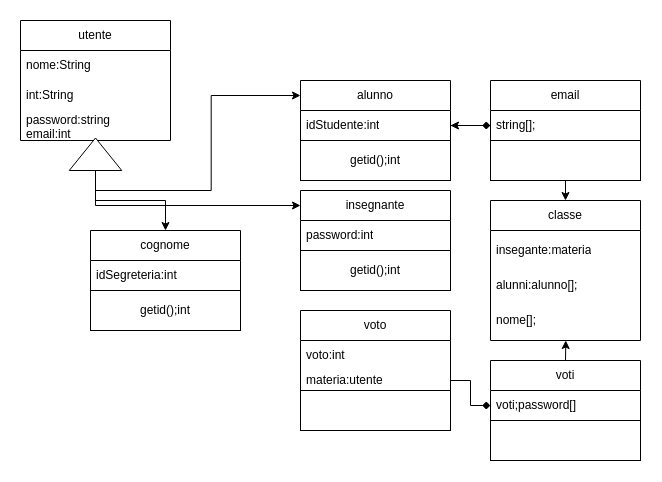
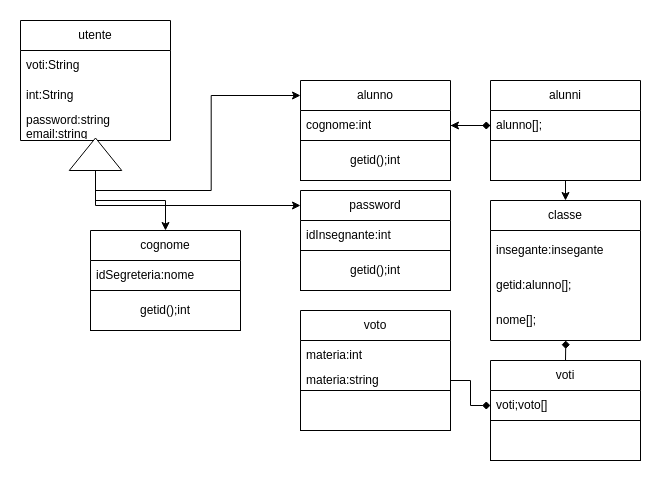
(60, 66) -> (59, 66)
(566, 96) -> (566, 96)
(74, 126) -> (74, 126)
(349, 126) -> (340, 126)
(524, 126) -> (524, 126)
(376, 206) -> (376, 206)
(344, 236) -> (356, 236)
(549, 251) -> (556, 251)
(144, 276) -> (149, 276)
(542, 286) -> (541, 286)
(566, 349) -> (566, 349)
(330, 356) -> (339, 356)
(350, 381) -> (349, 381)
(544, 406) -> (530, 406)
